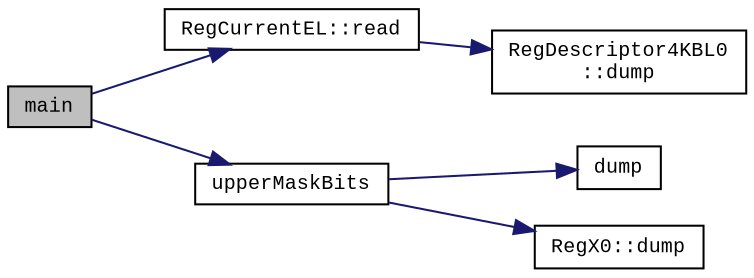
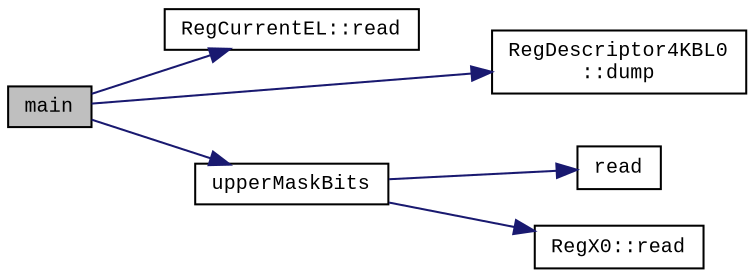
(445, 45) -> (281, 89)
(619, 168) -> (619, 168)
(619, 247) -> (619, 247)
